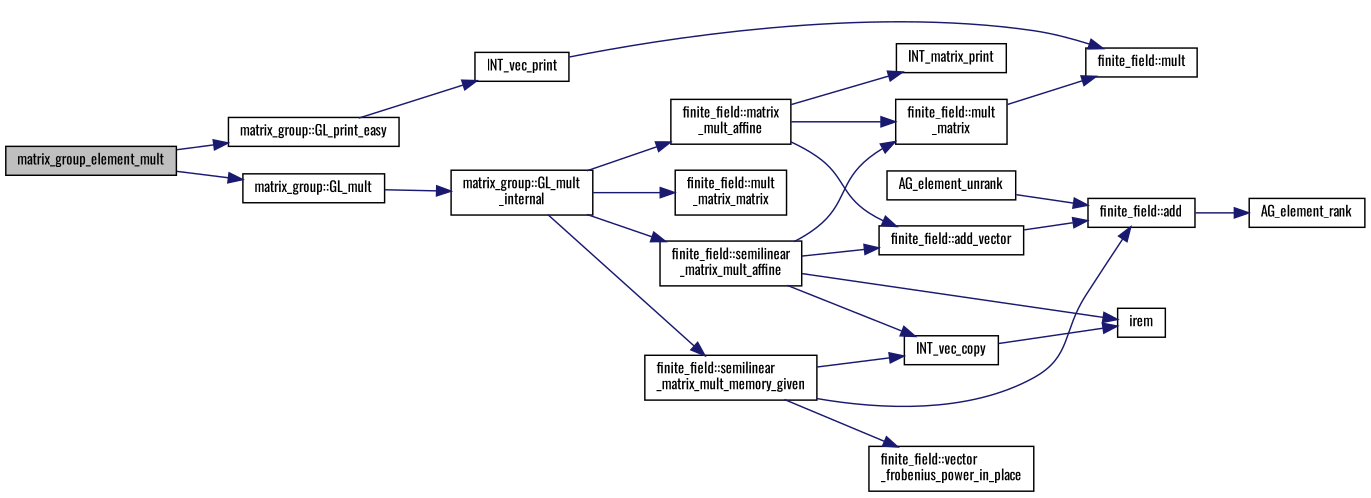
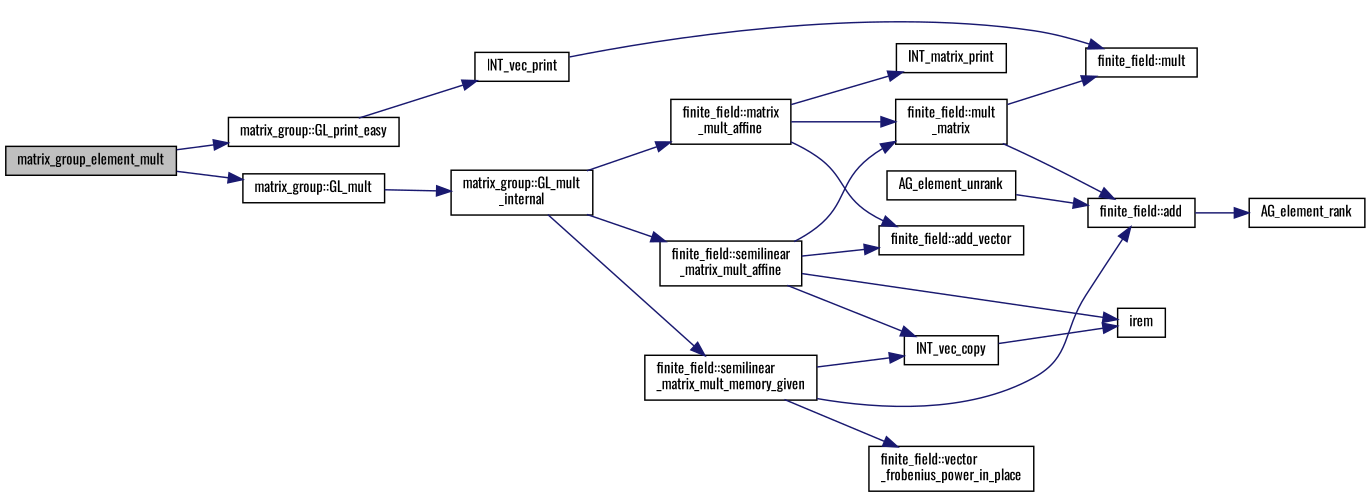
(731, 193) -> none
(1048, 226) -> (1052, 167)
